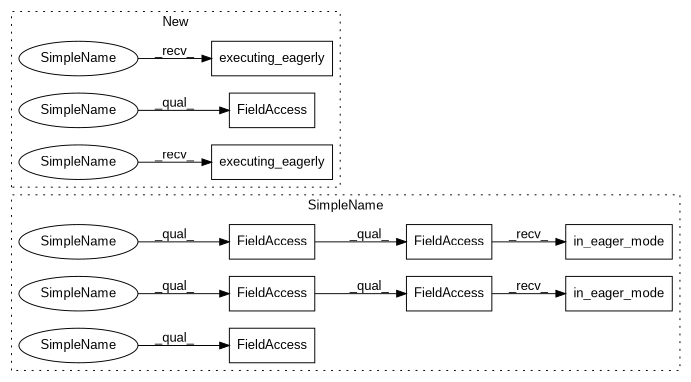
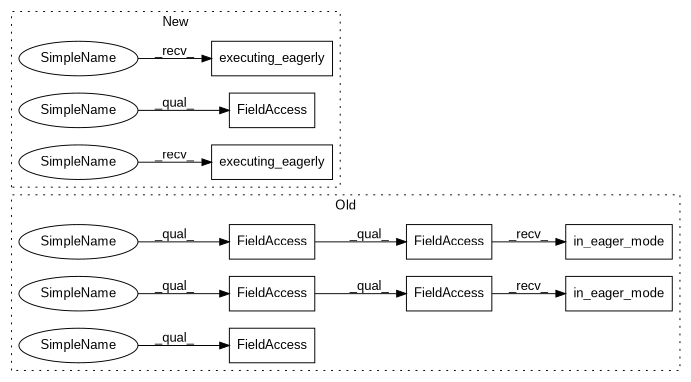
(346, 206) -> (346, 206)
